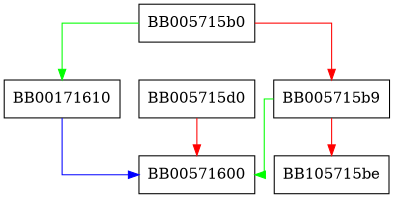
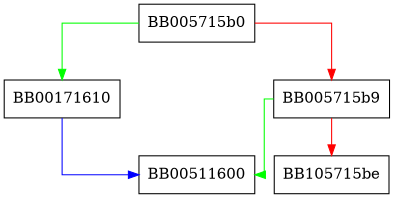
(197, 99) -> none
(197, 175) -> (197, 175)
